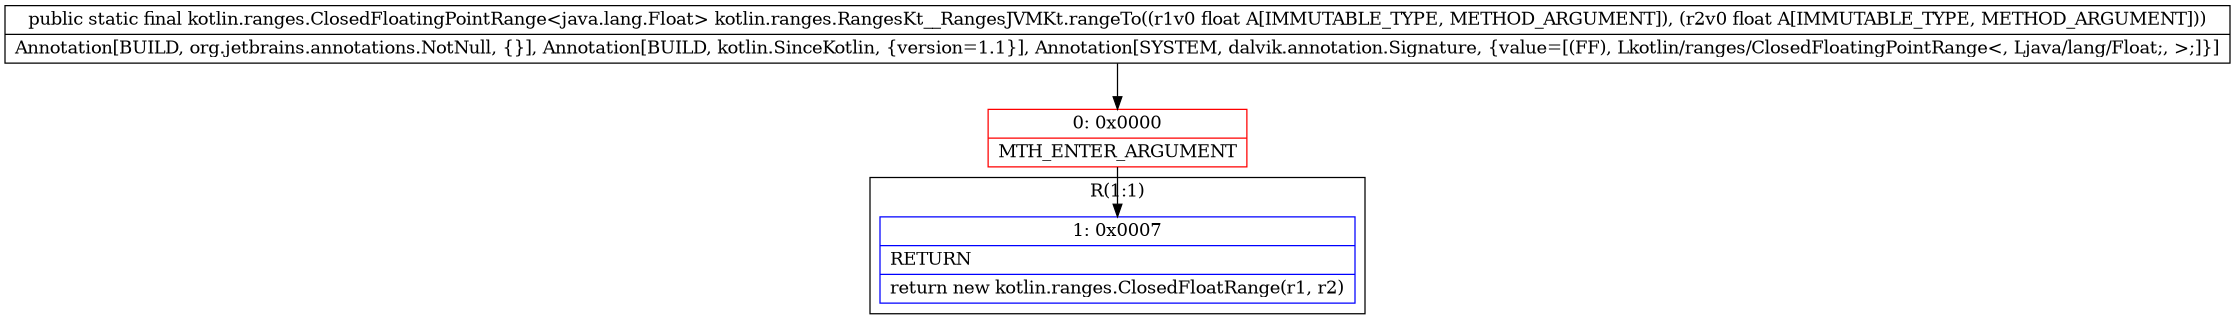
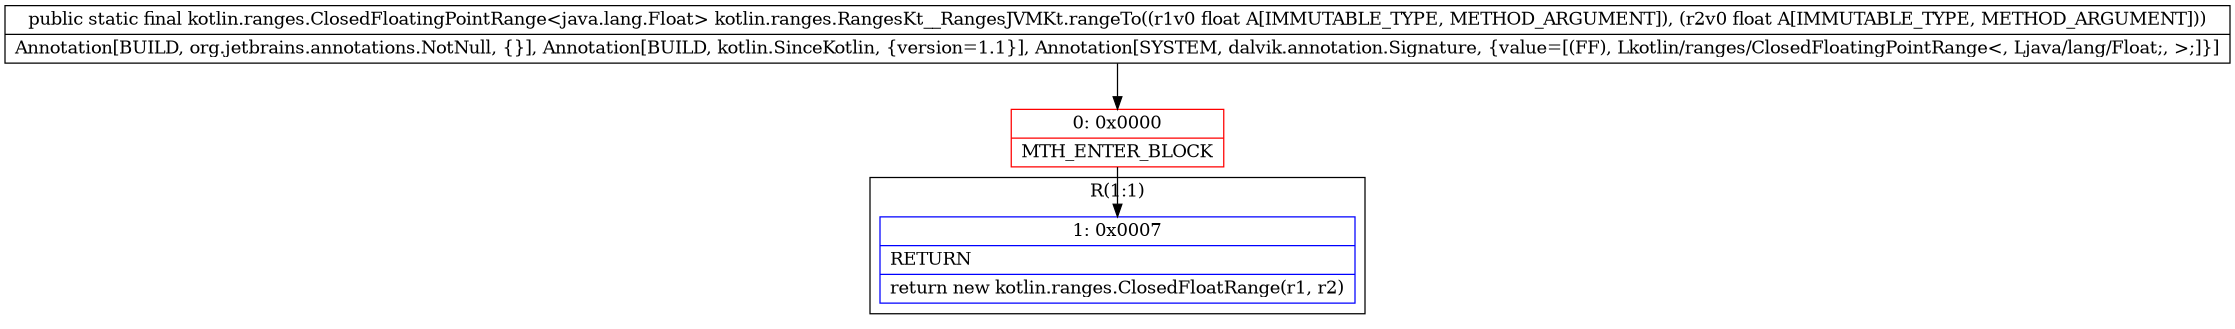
(1118, 152) -> (1118, 152)
